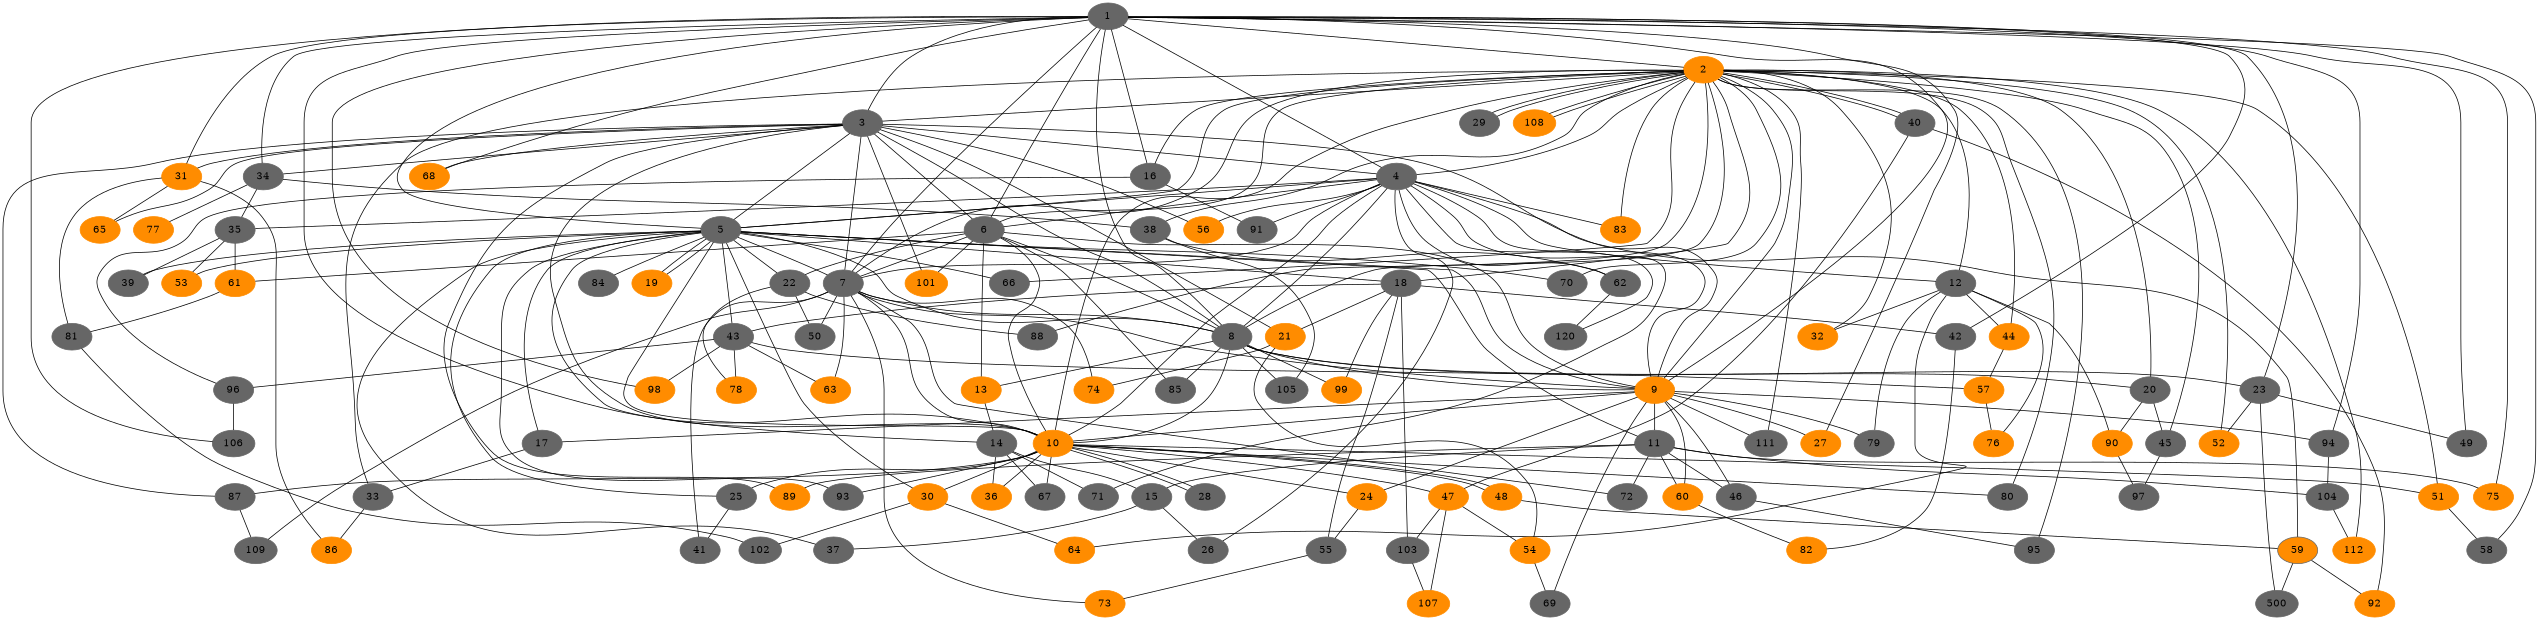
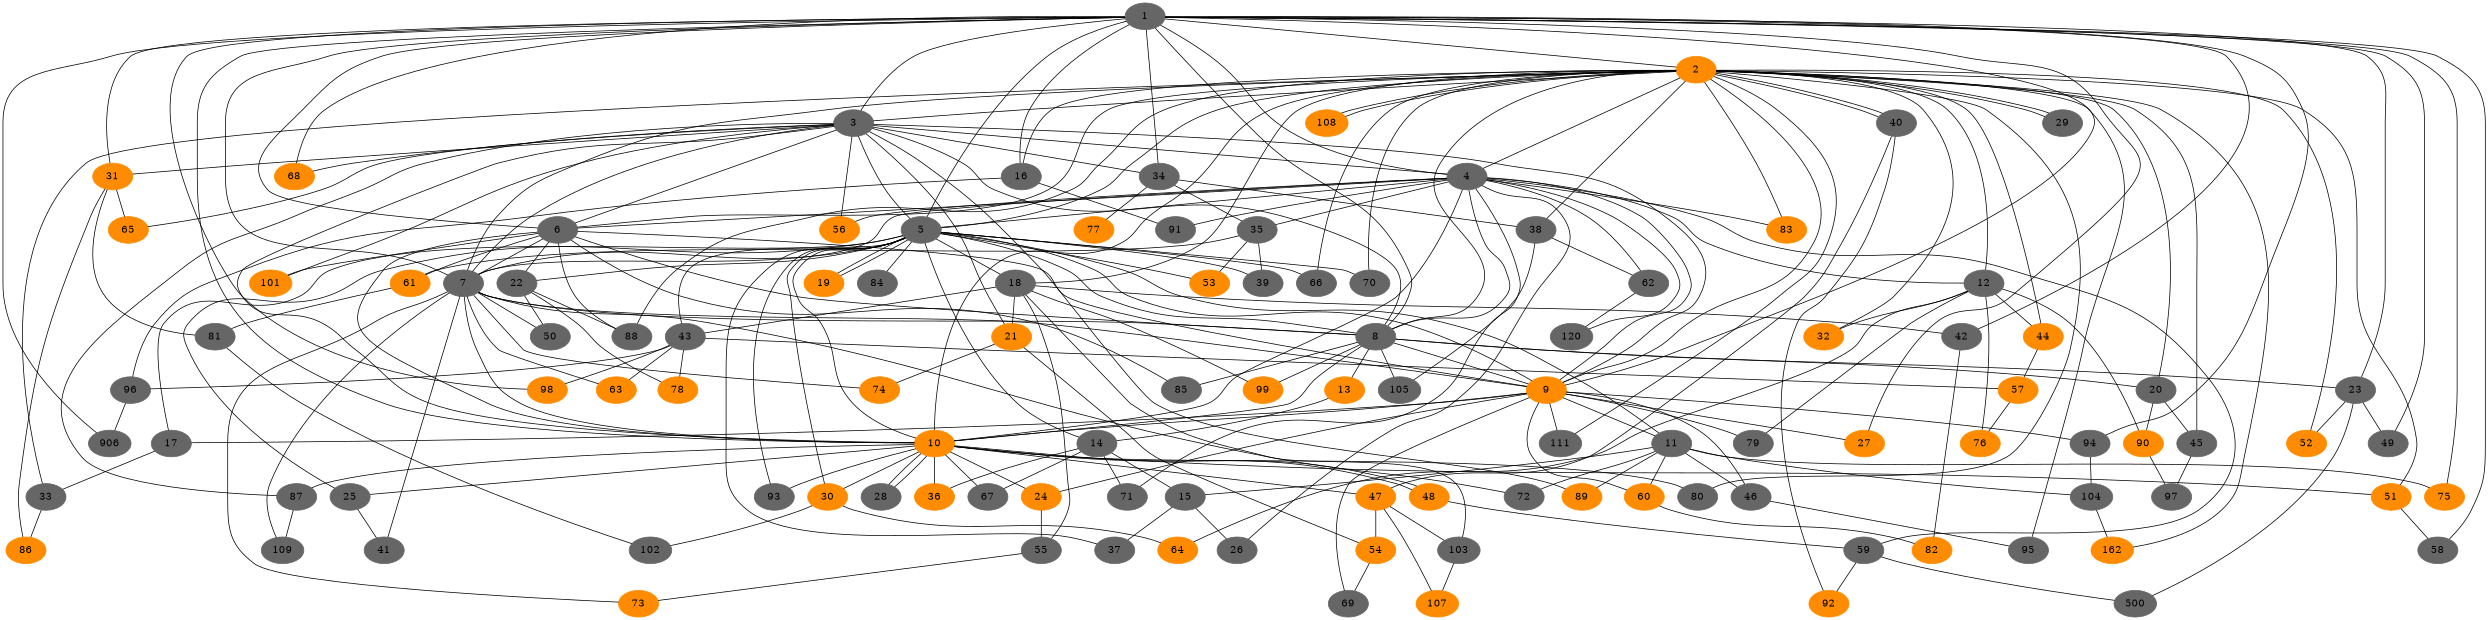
(982, 307) -> (574, 295)
(234, 444) -> (110, 444)
(2298, 550) -> (1864, 550)
(2354, 550) -> (2112, 550)
